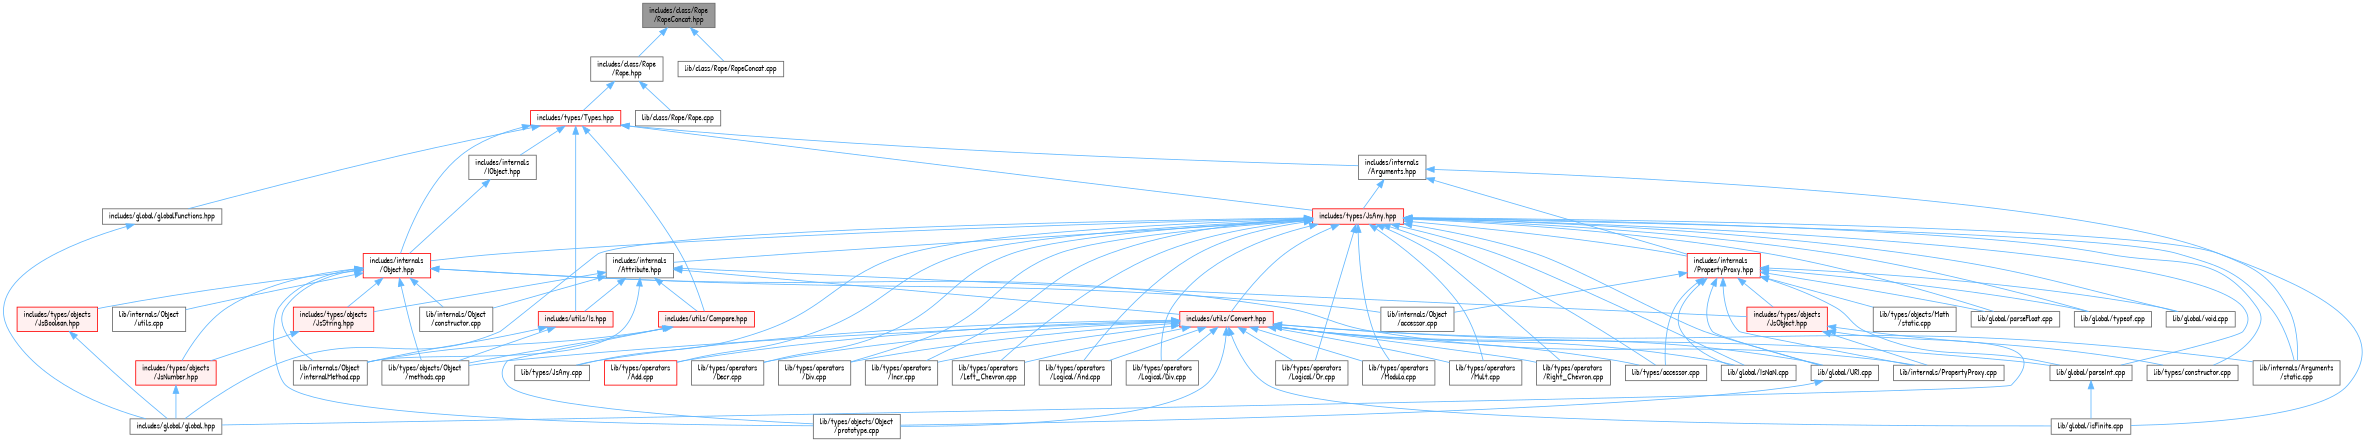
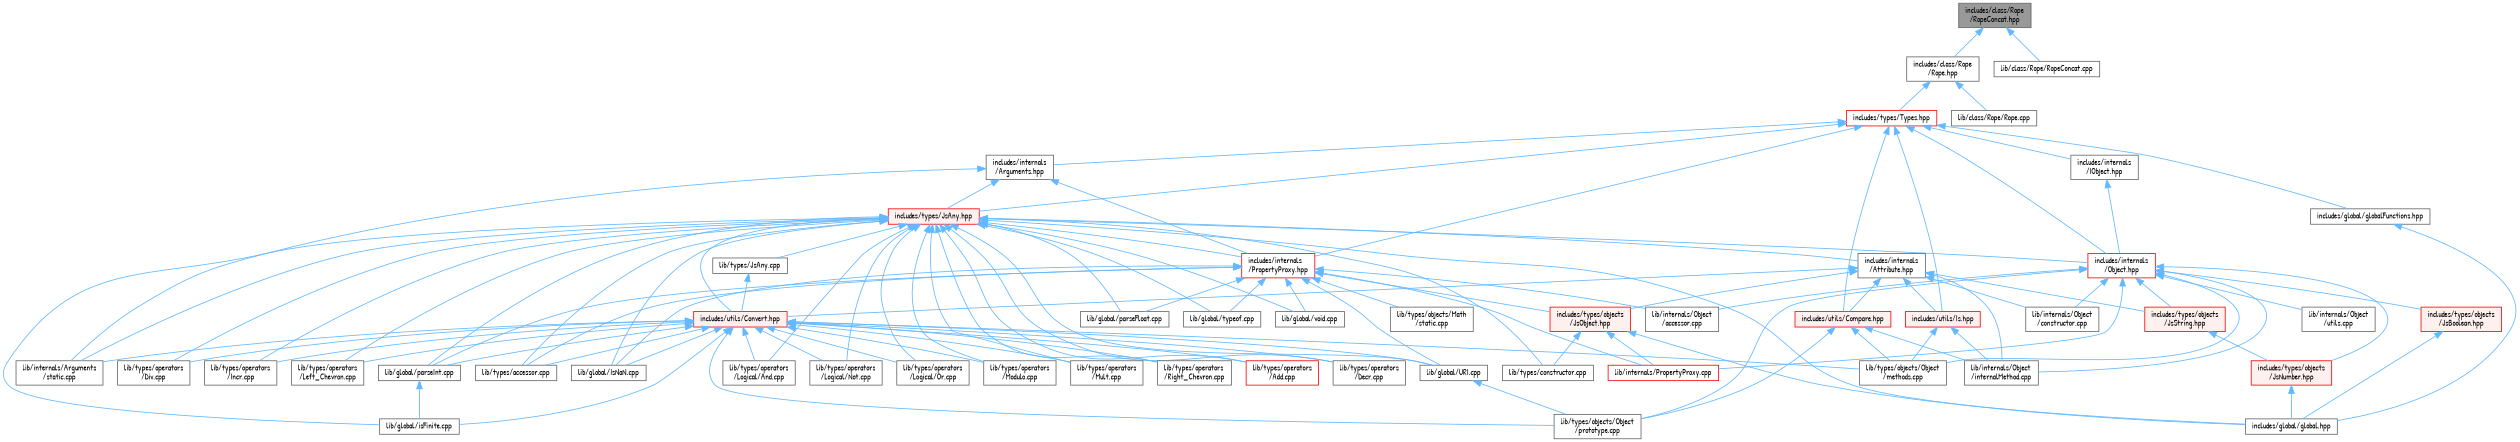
none -> (1585, 192)
(873, 332) -> (744, 297)
(1162, 373) -> (846, 373)
(1949, 373) -> (1663, 373)
